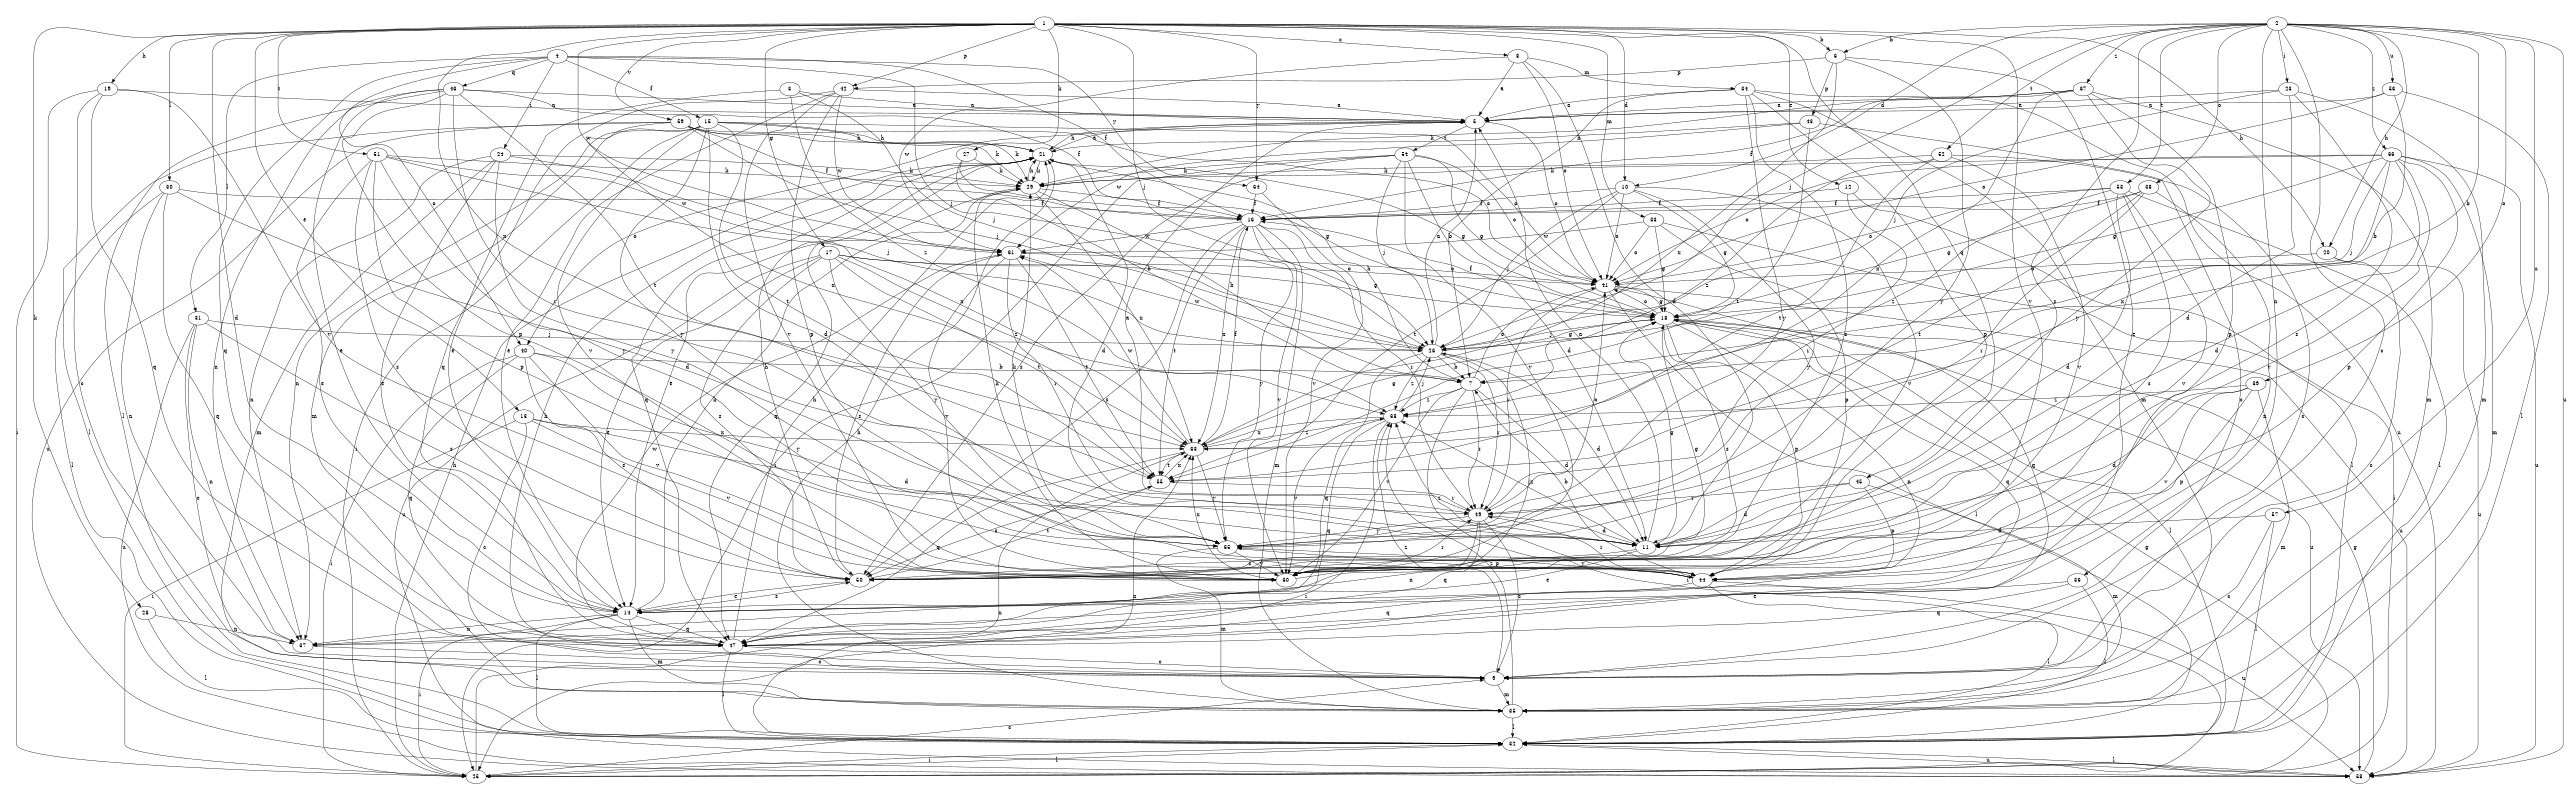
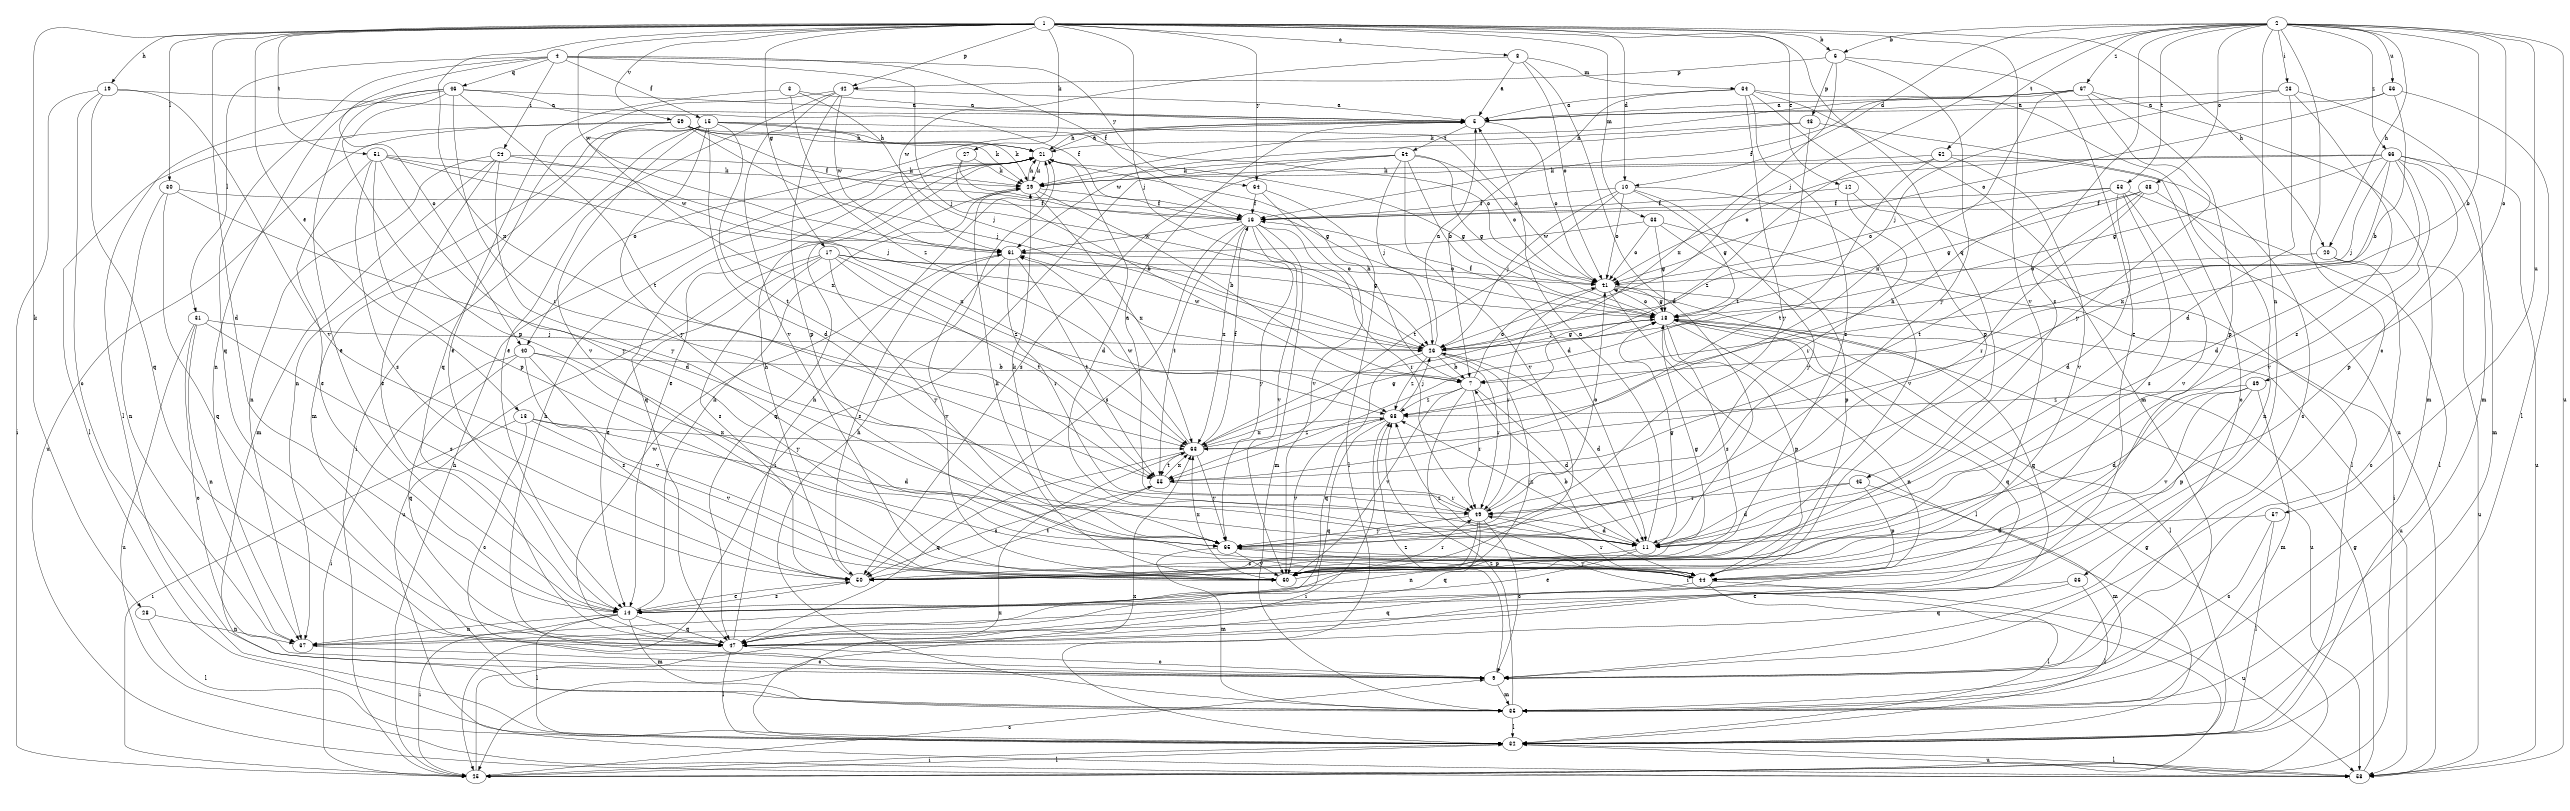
(1893, 302) -> (1893, 302)
(431, 719) -> (1319, 633)
